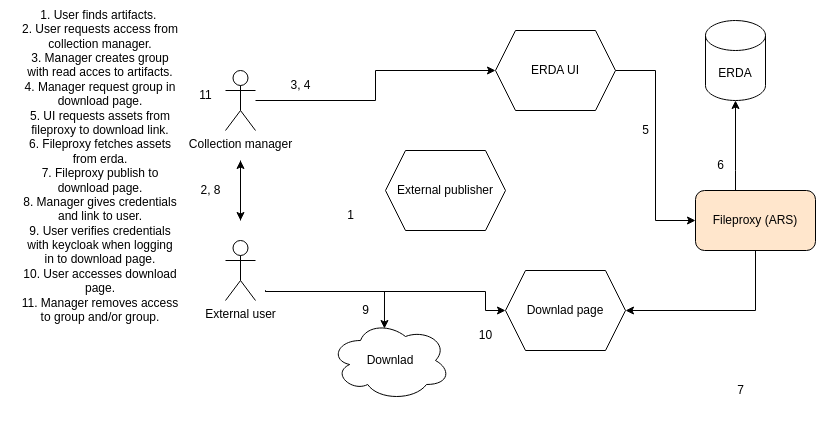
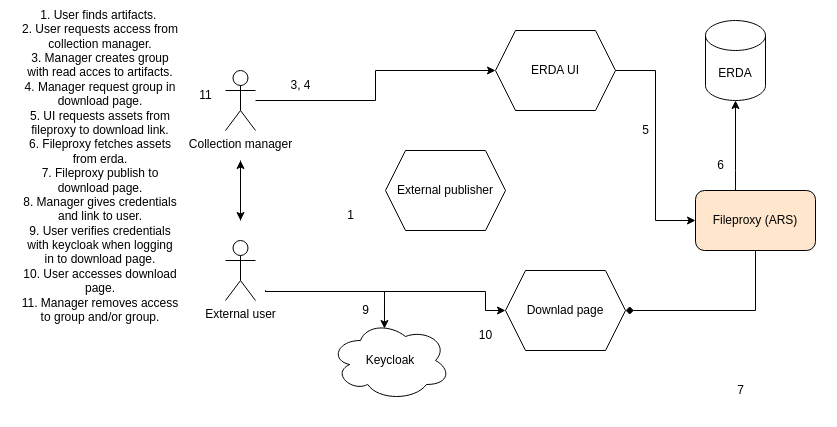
(211, 191) -> none
(633, 311) -> (634, 311)
(391, 361) -> (391, 361)
